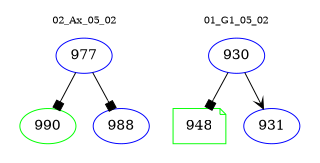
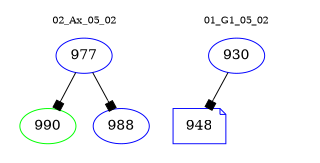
(199, 126) -> (199, 126)
(272, 126) -> none
